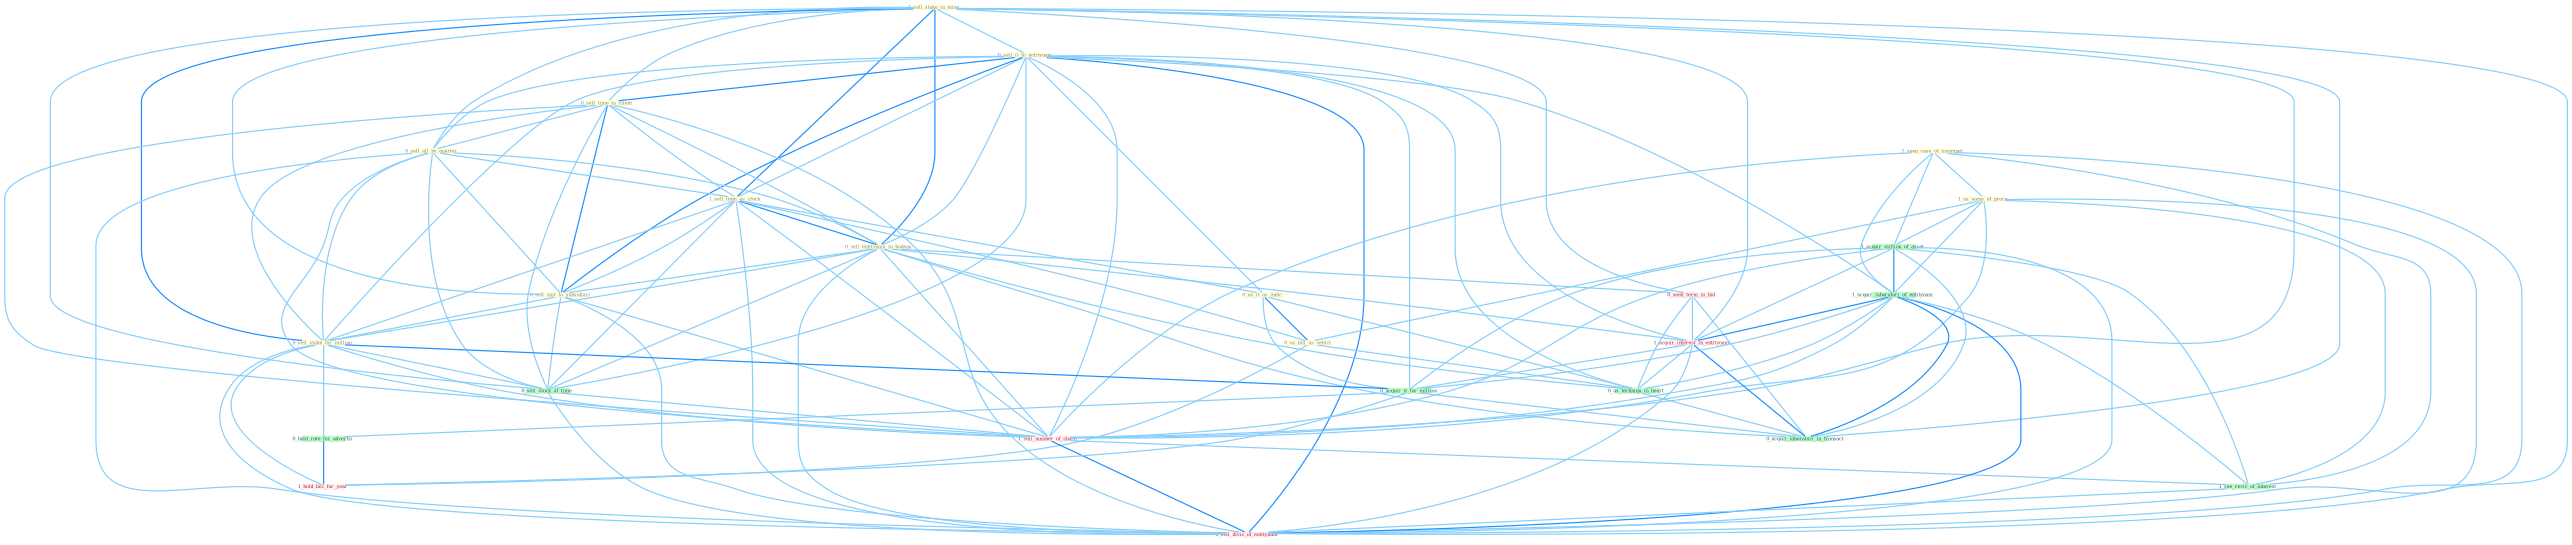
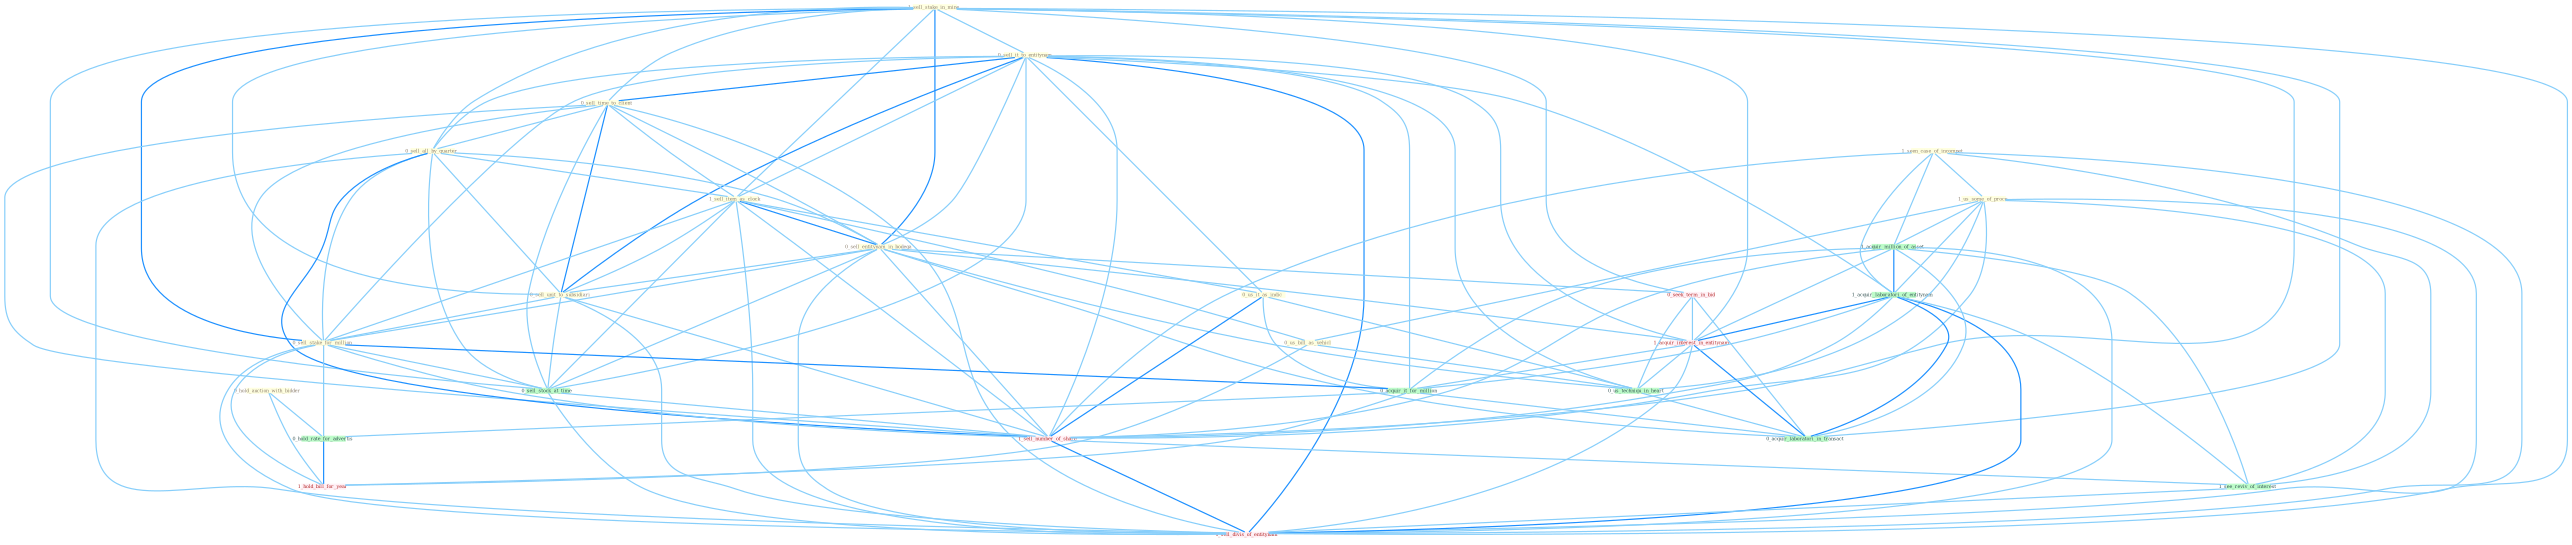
(836, 103) -> (836, 103)
(1286, 319) -> (1156, 367)
(1774, 358) -> (1853, 344)
none -> (268, 391)
(524, 400) -> (524, 400)
